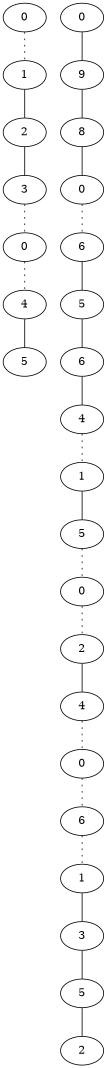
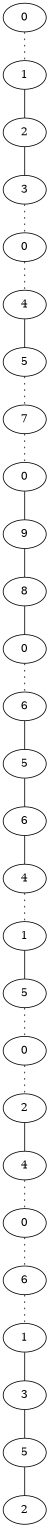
none -> (25, 419)
